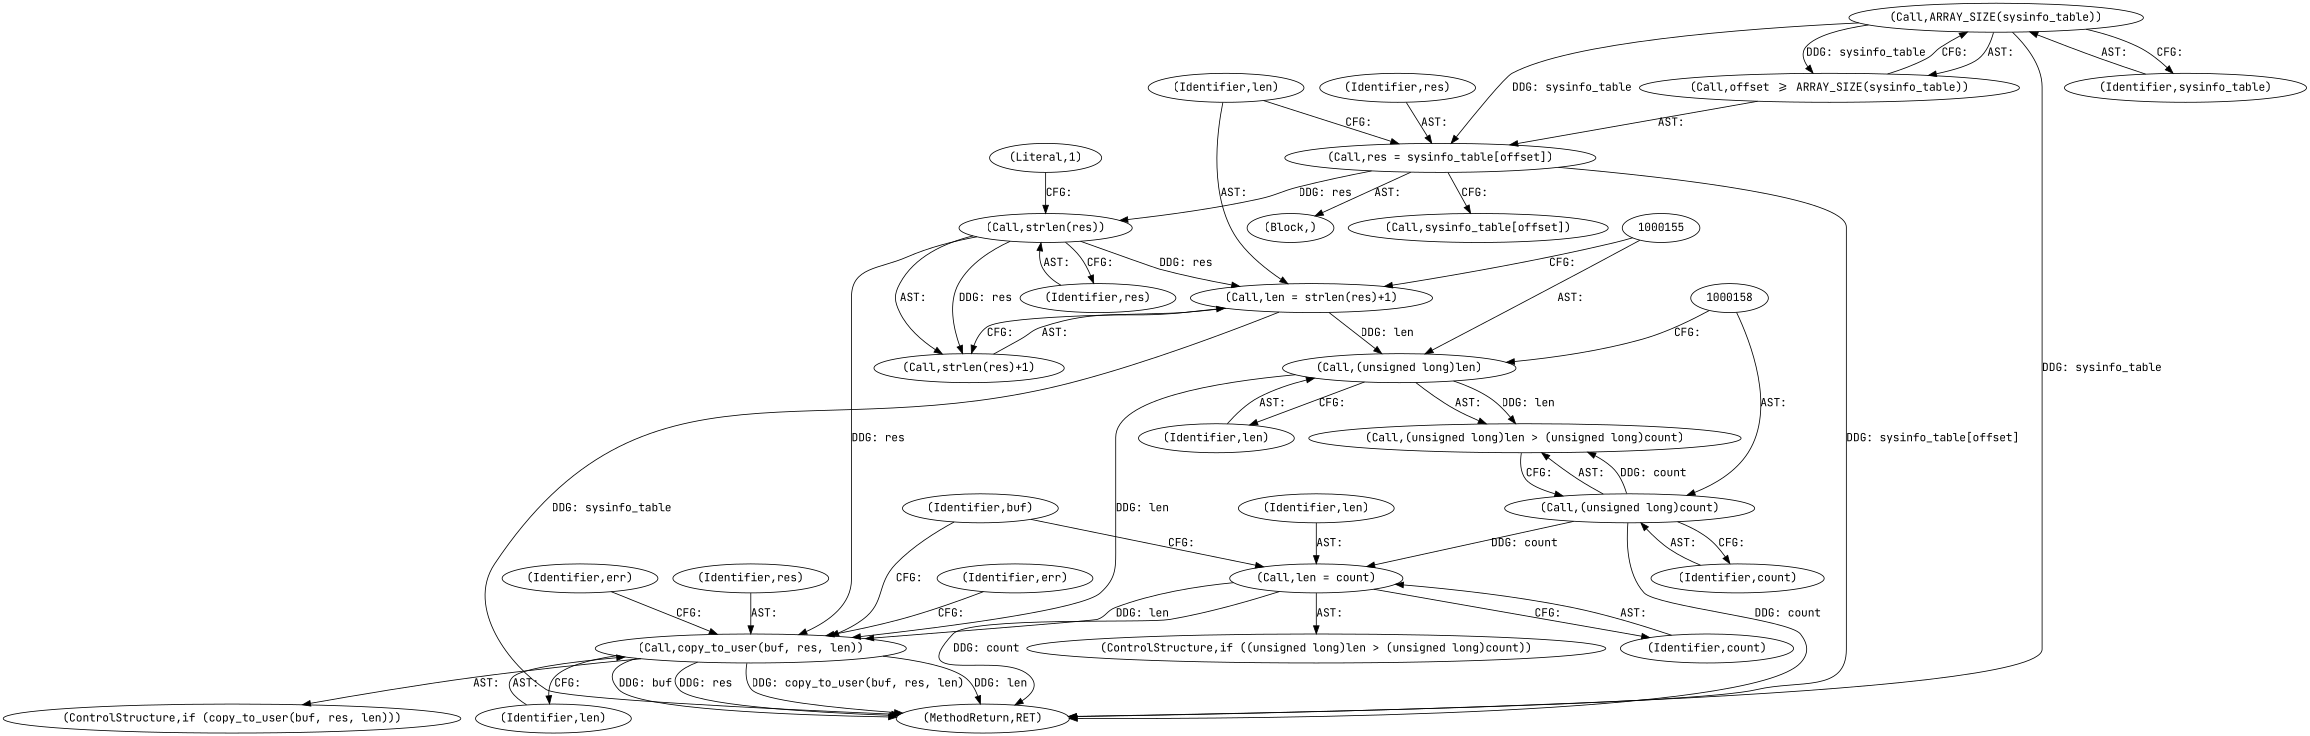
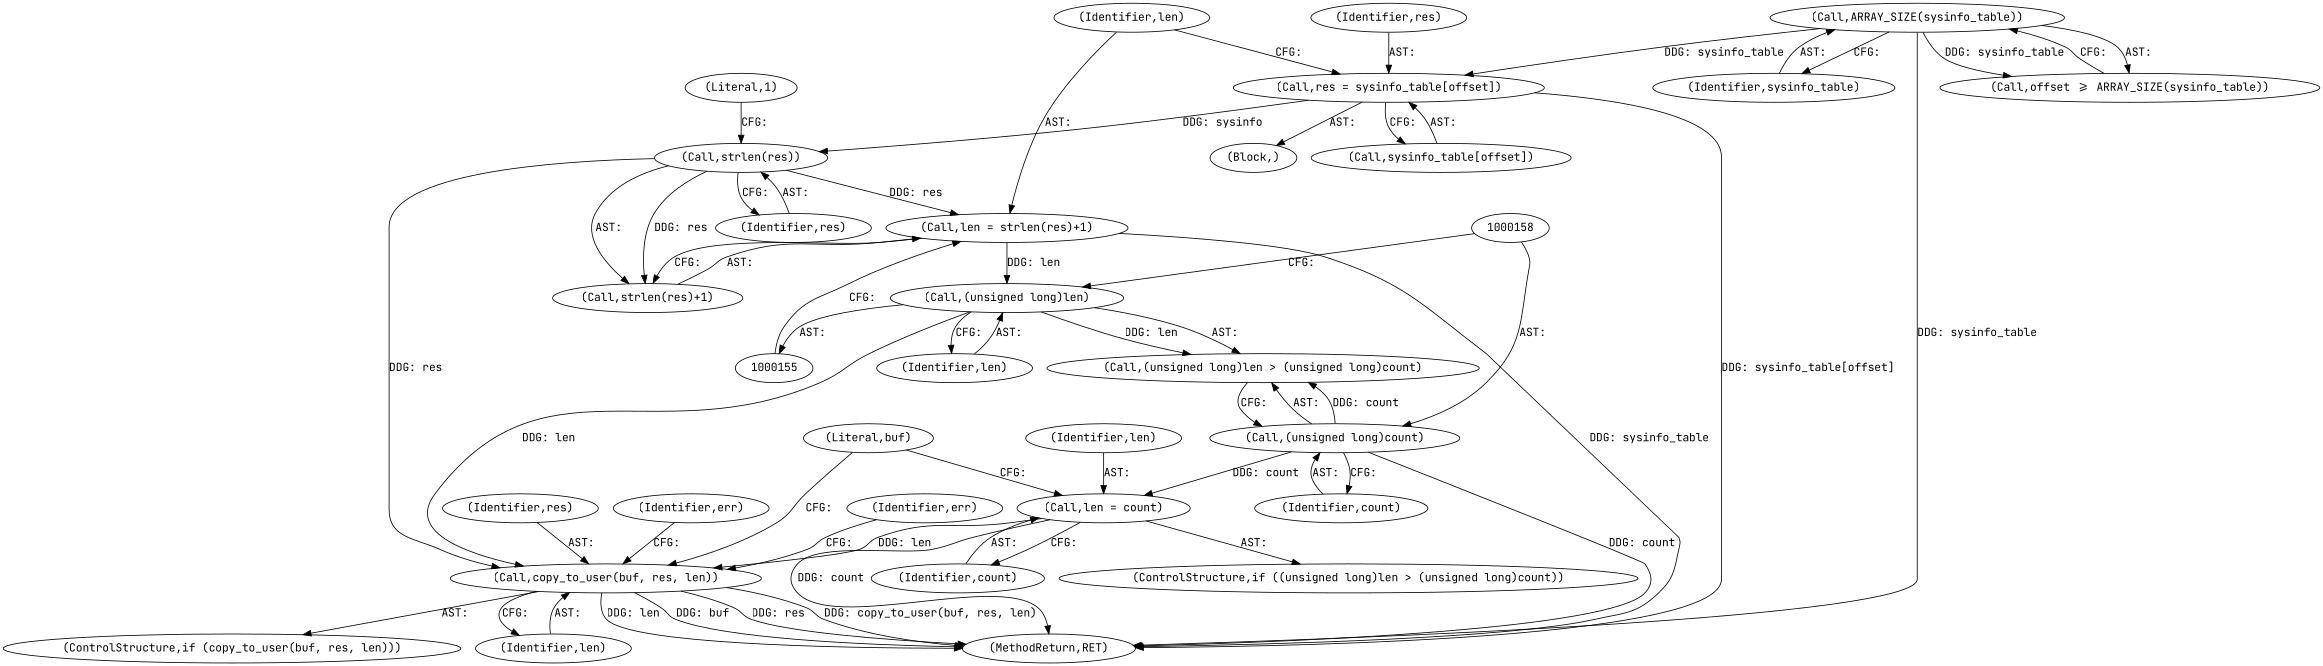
(1638, 122) -> (1428, 124)
(1326, 193) -> (1223, 123)
(1536, 295) -> (838, 314)
(980, 508) -> (868, 438)
